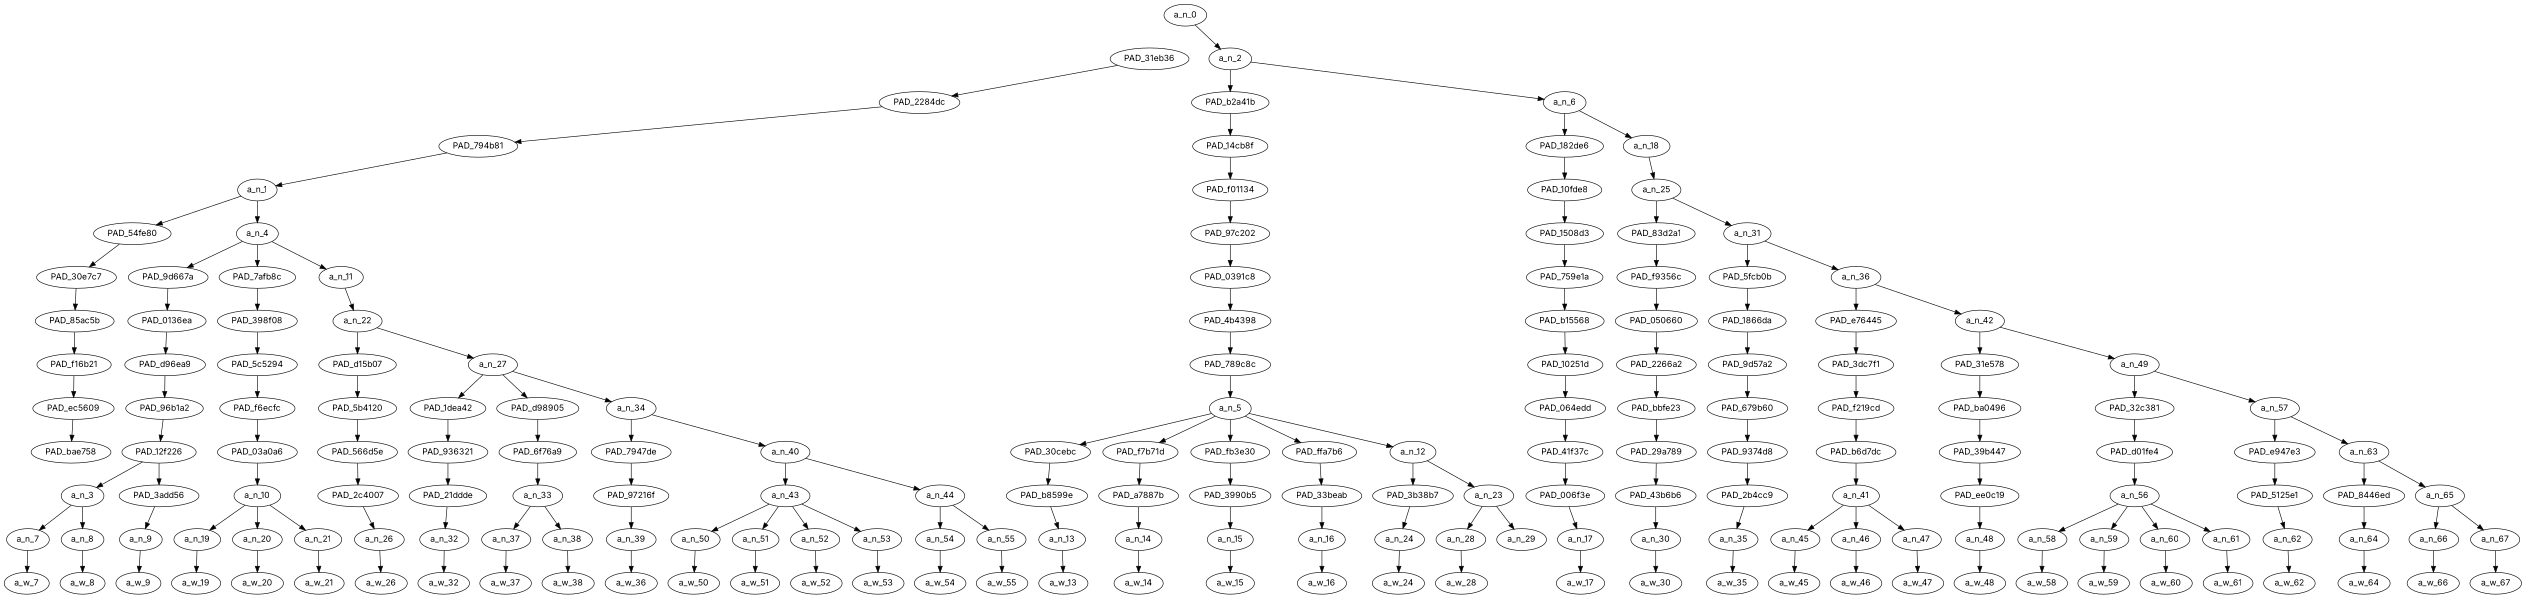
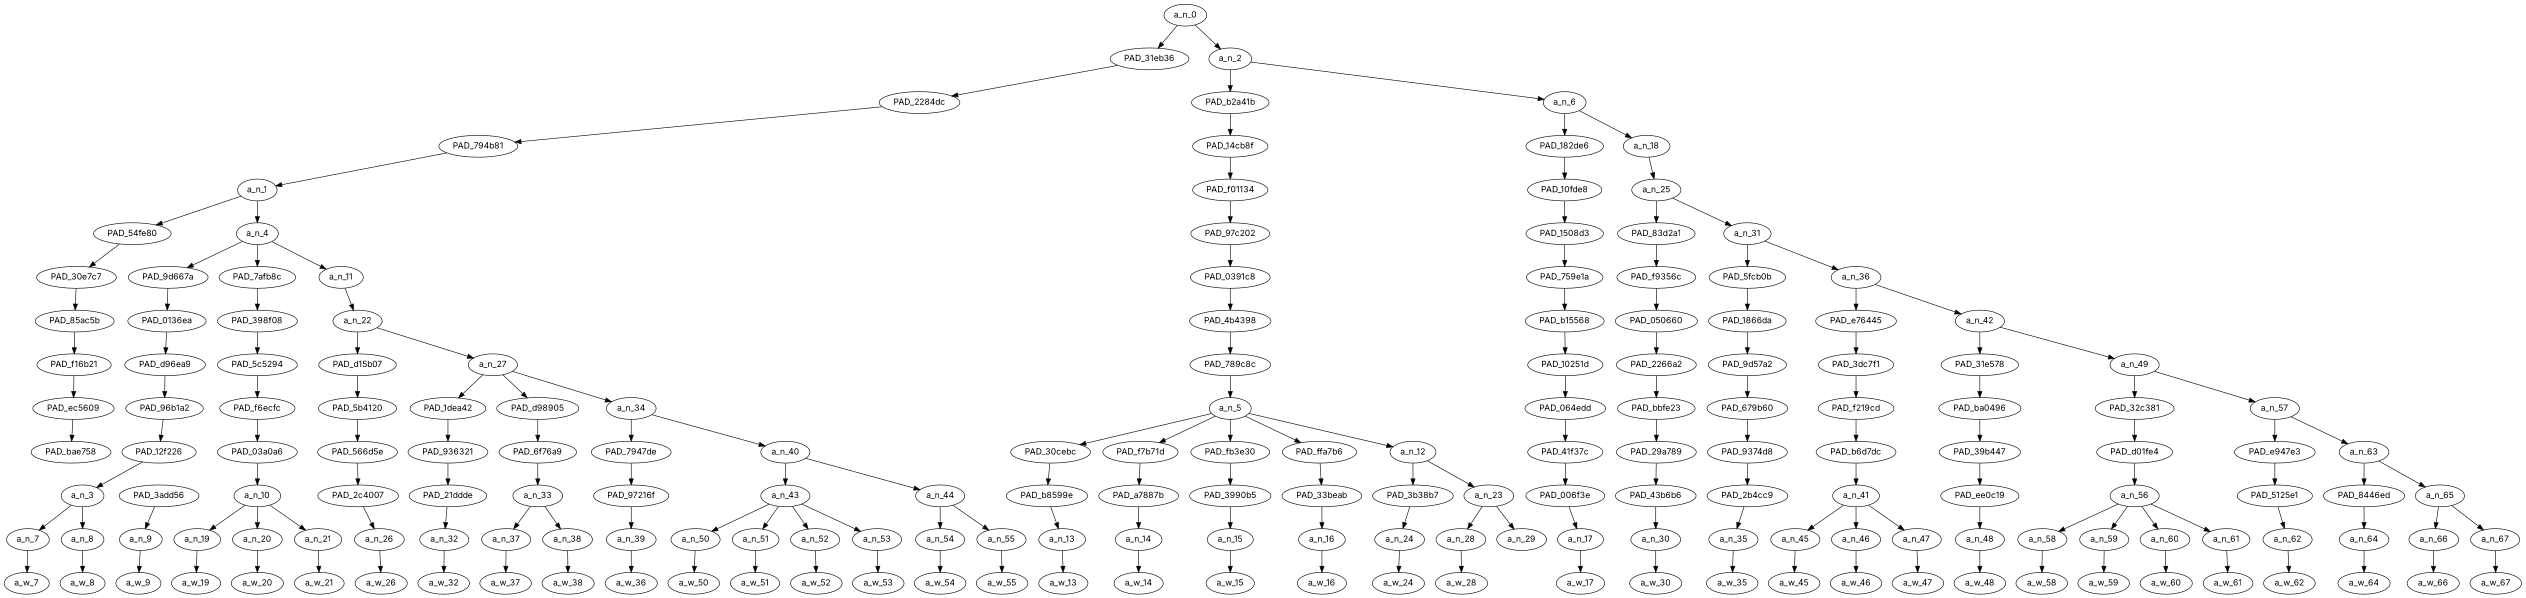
none -> (1170, 34)
(159, 471) -> none
